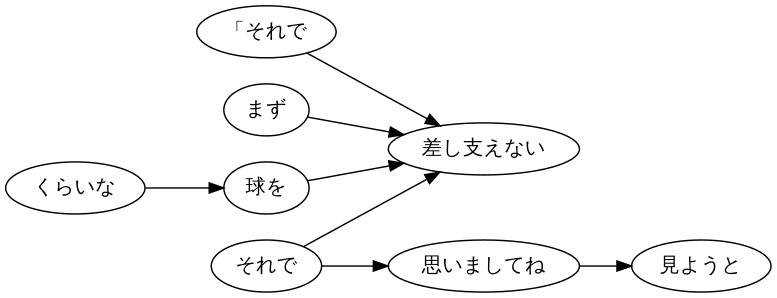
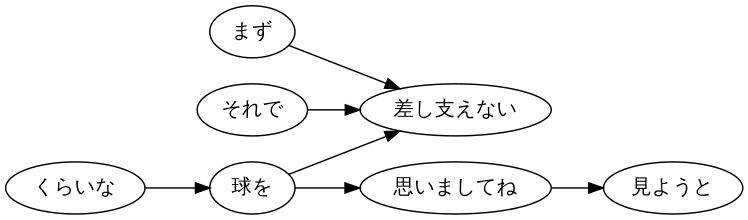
(266, 32) -> none
(347, 266) -> (320, 188)
